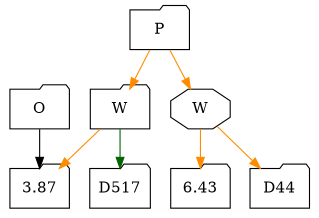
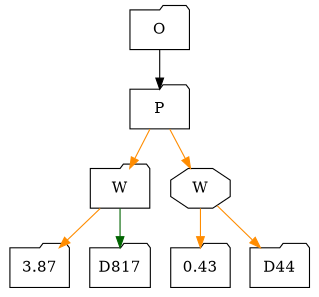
(40, 143) -> (160, 64)
(120, 188) -> (120, 268)
(200, 188) -> (200, 268)
